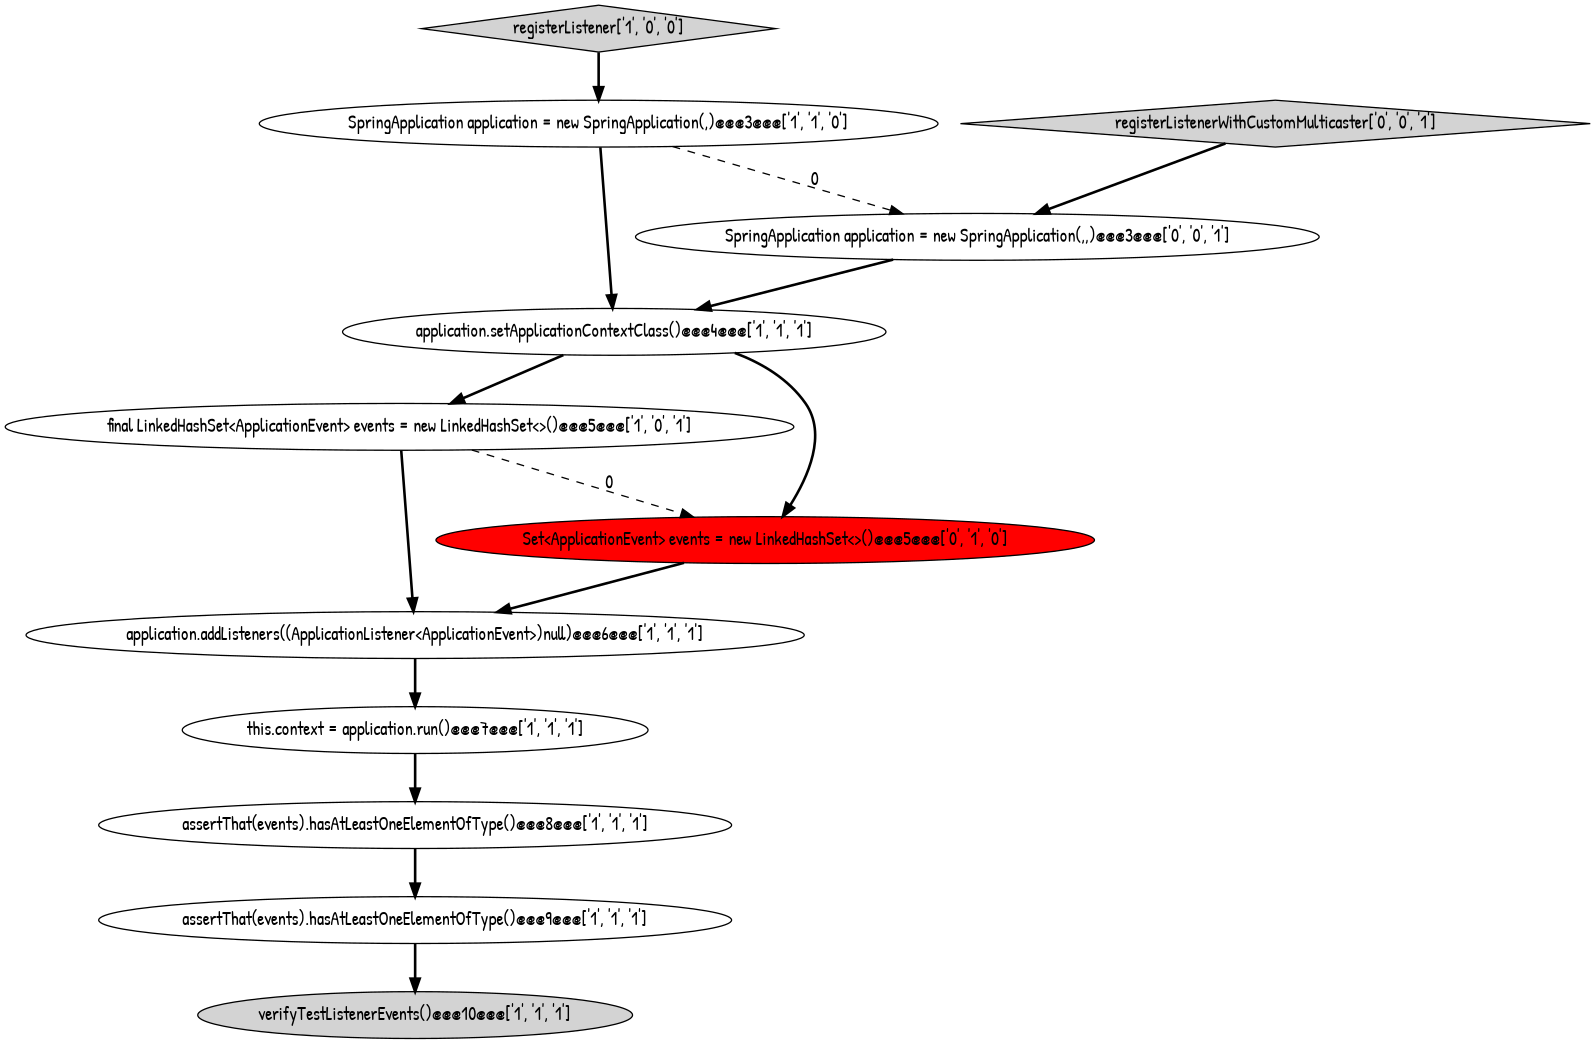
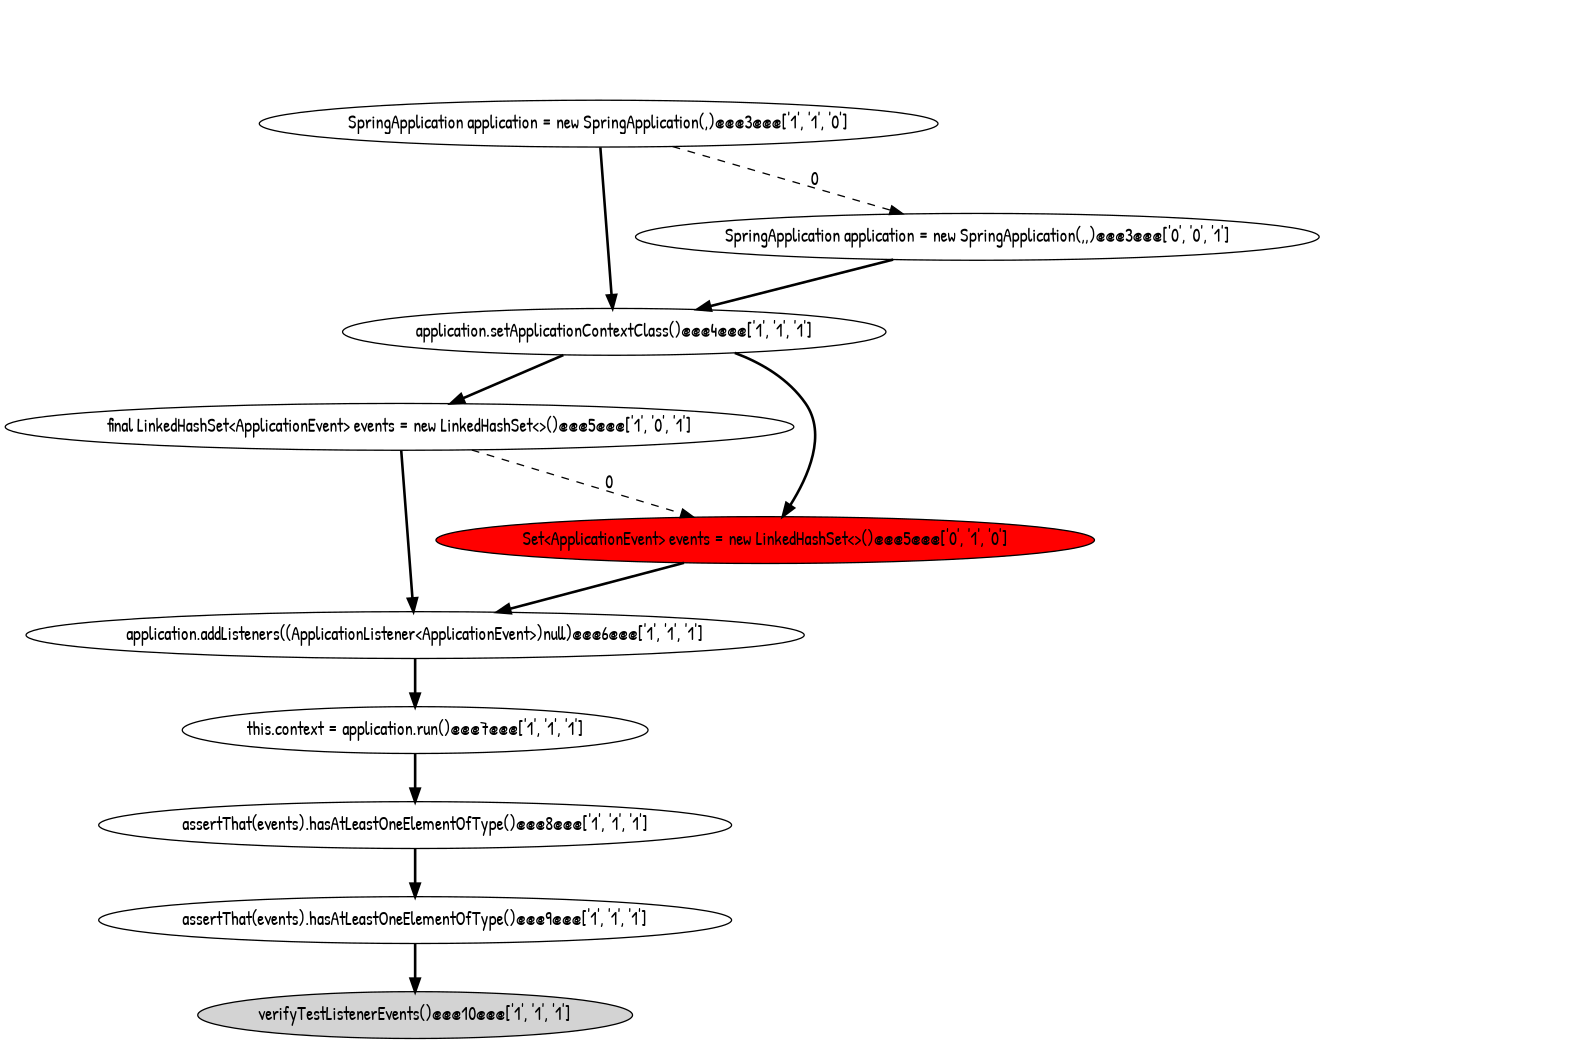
(599, 29) -> none
(1275, 124) -> none
